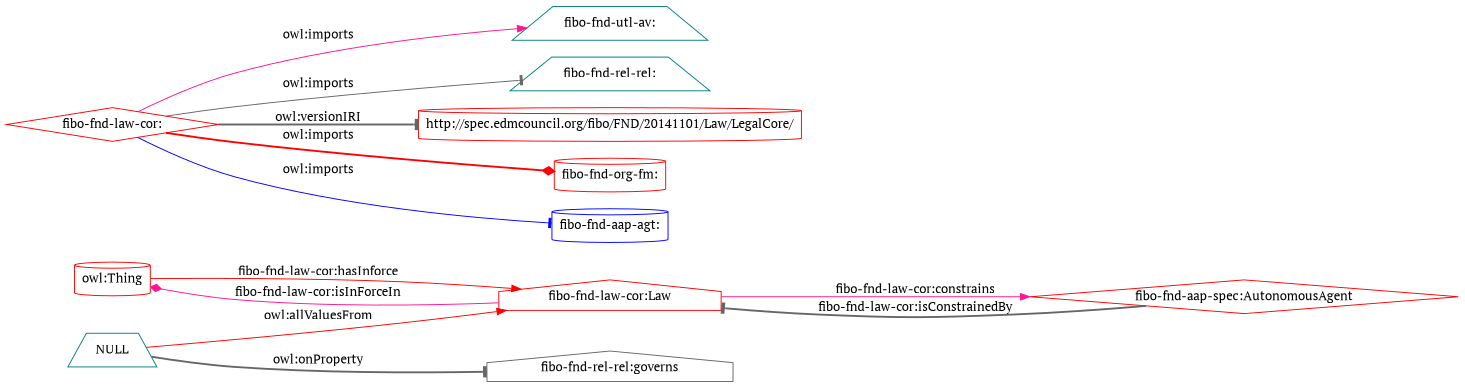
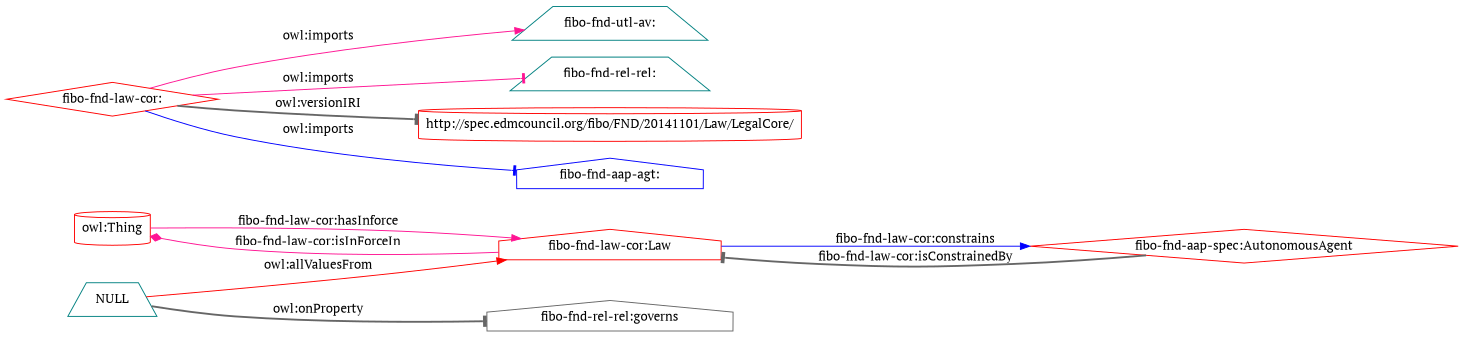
(342, 95) -> (357, 87)
(610, 175) -> none
(610, 226) -> (610, 175)
(331, 280) -> (331, 229)
(871, 297) -> (871, 246)
